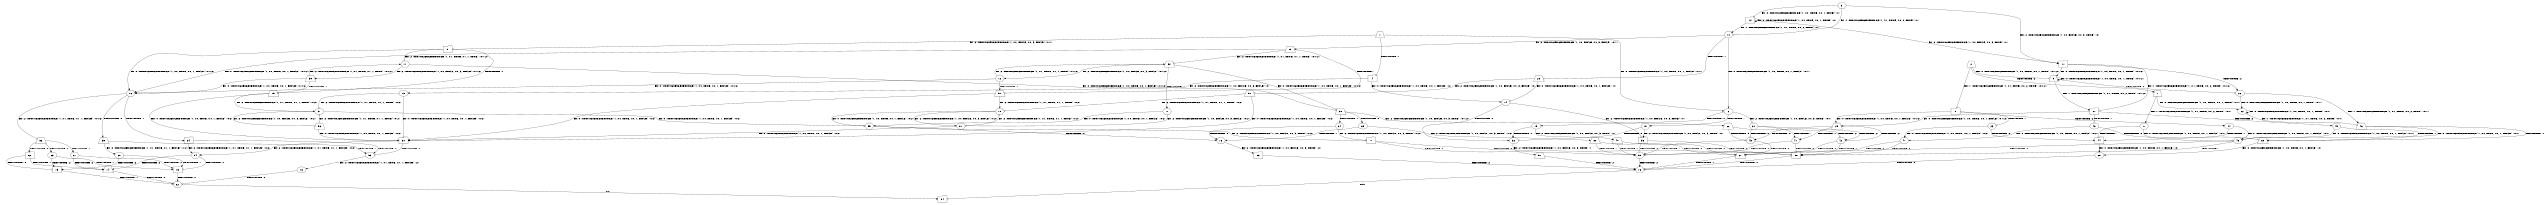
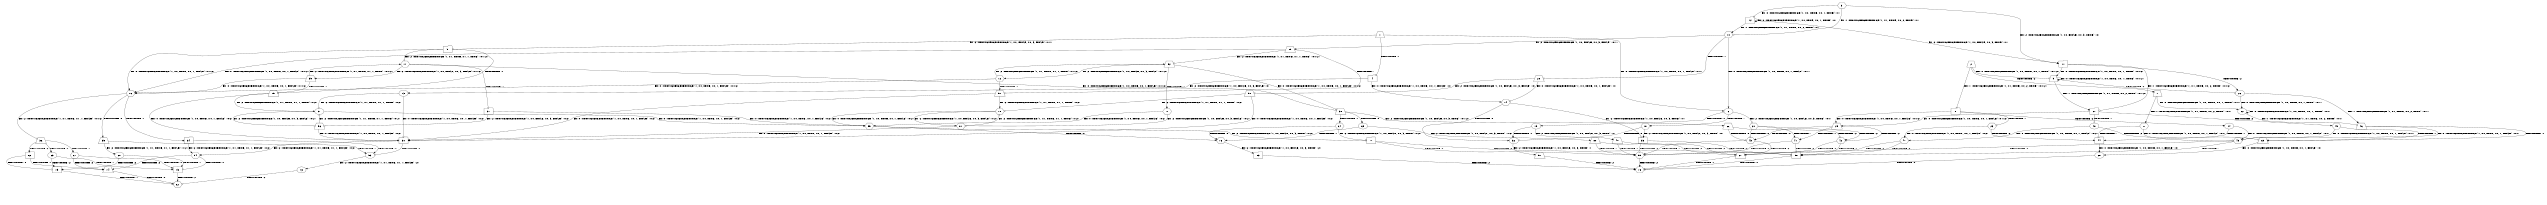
none -> (489, 111)
(942, 199) -> none
